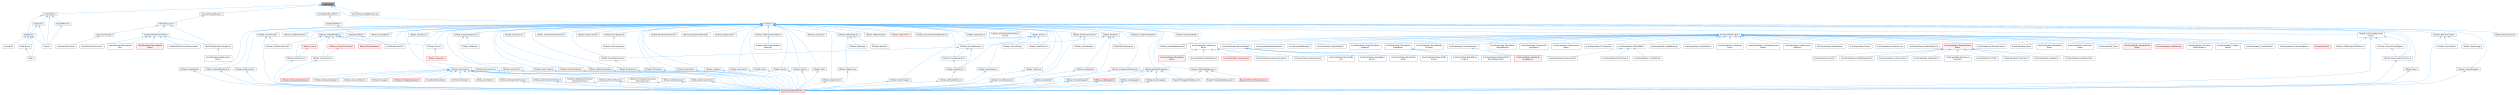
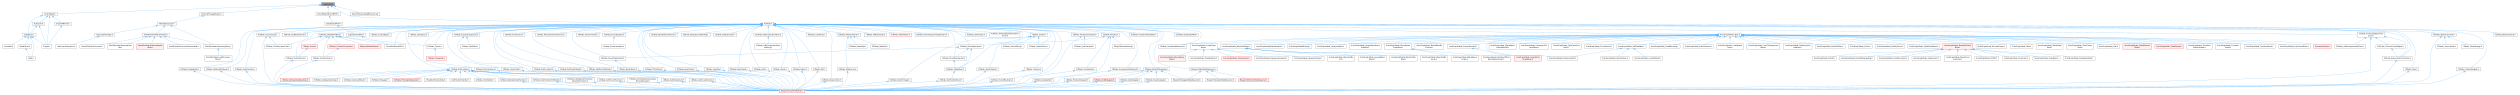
none -> (328, 10)
